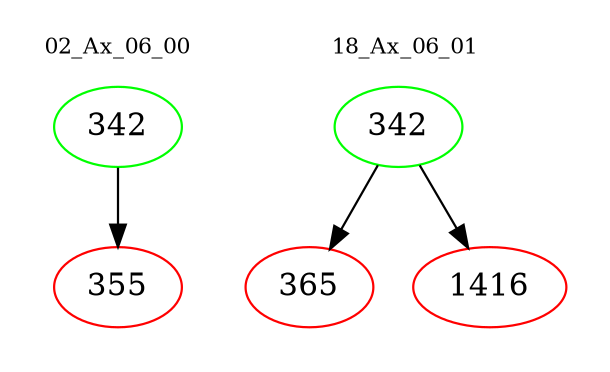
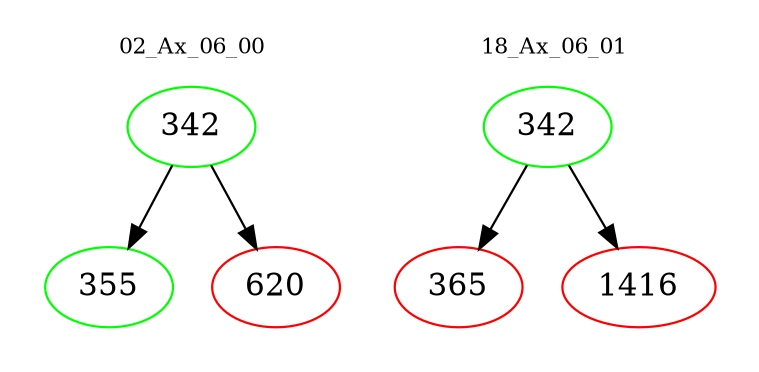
(118, 287) -> (109, 287)
none -> (276, 287)
